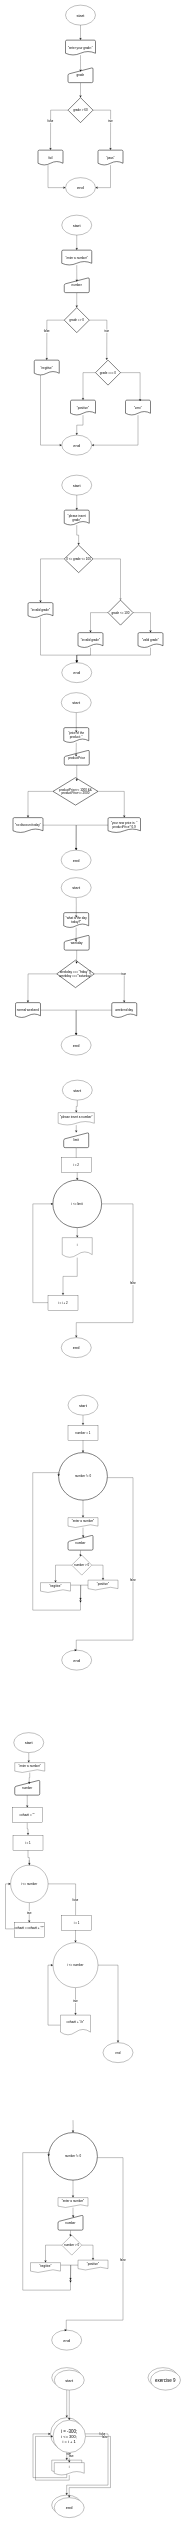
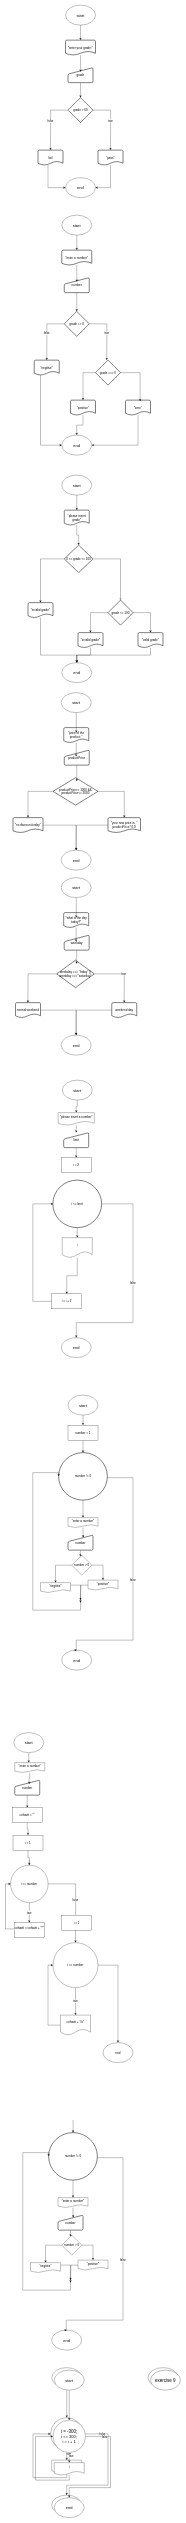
(77, 320) -> (77, 324)
(76, 1156) -> (76, 1154)
(63, 1303) -> (67, 1301)
